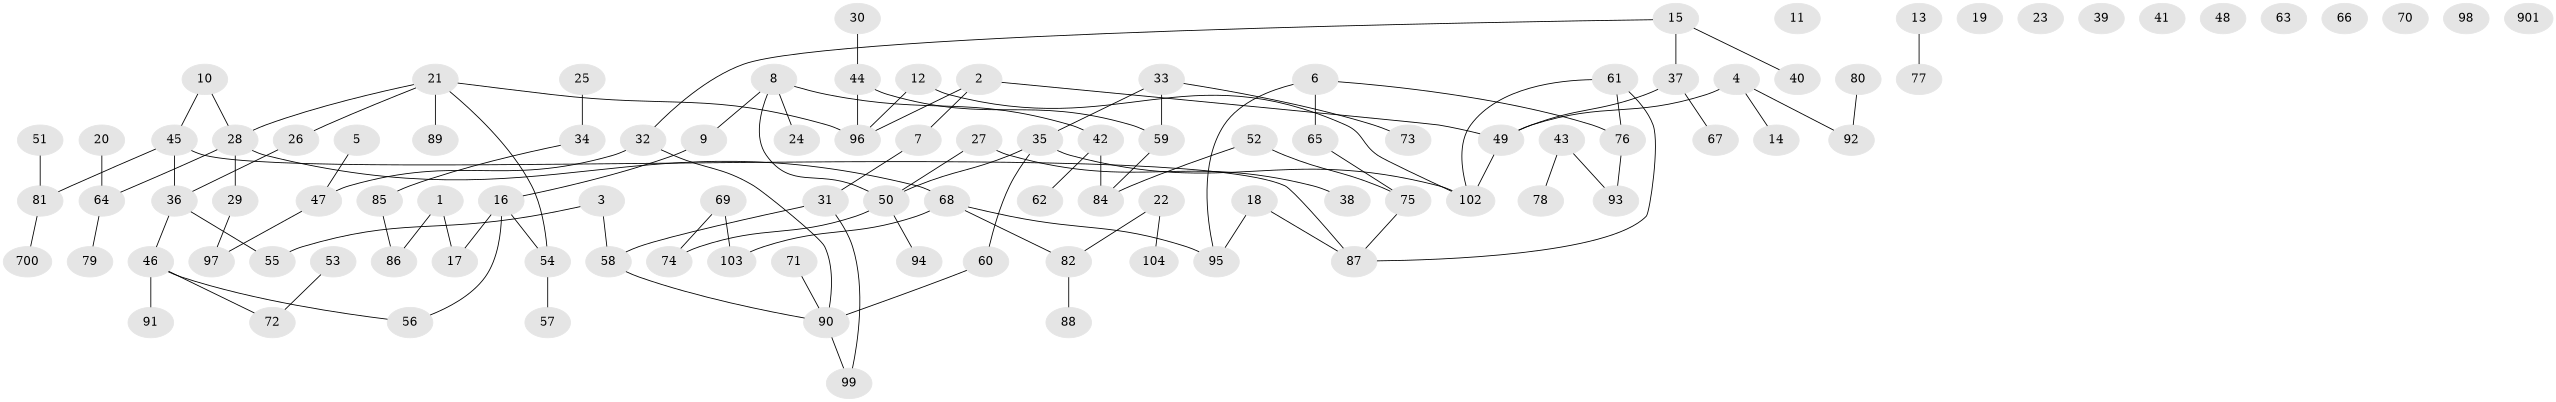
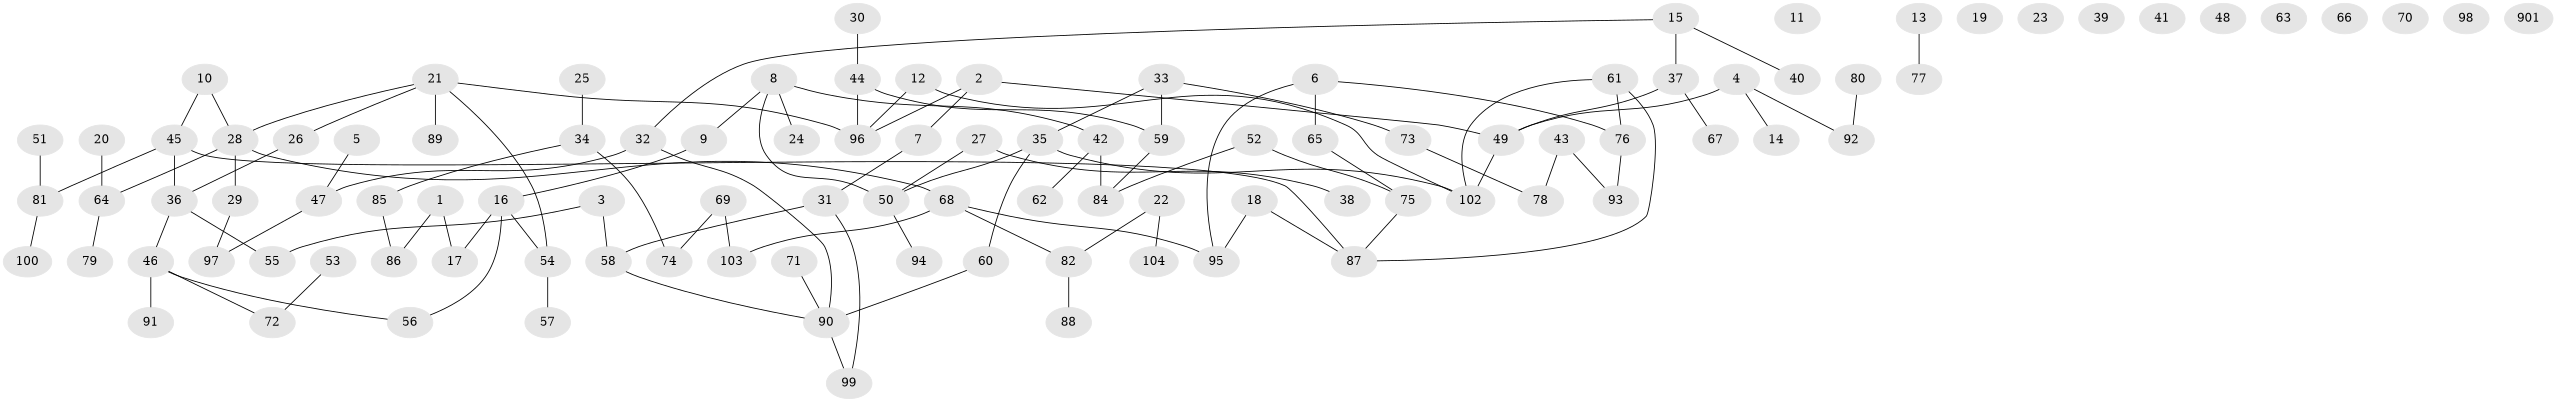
none -> (1474, 171)
(778, 231) -> (638, 194)
(28, 262) -> (28, 262)
